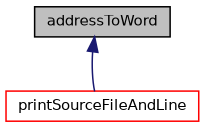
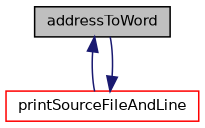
none -> (112, 57)
